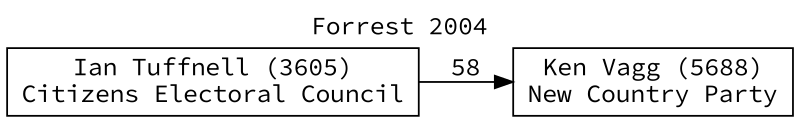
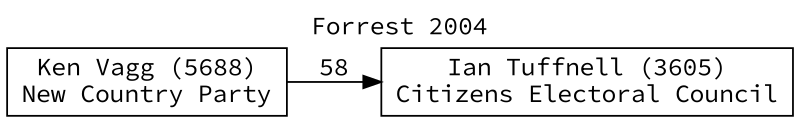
(457, 82) -> (325, 82)
